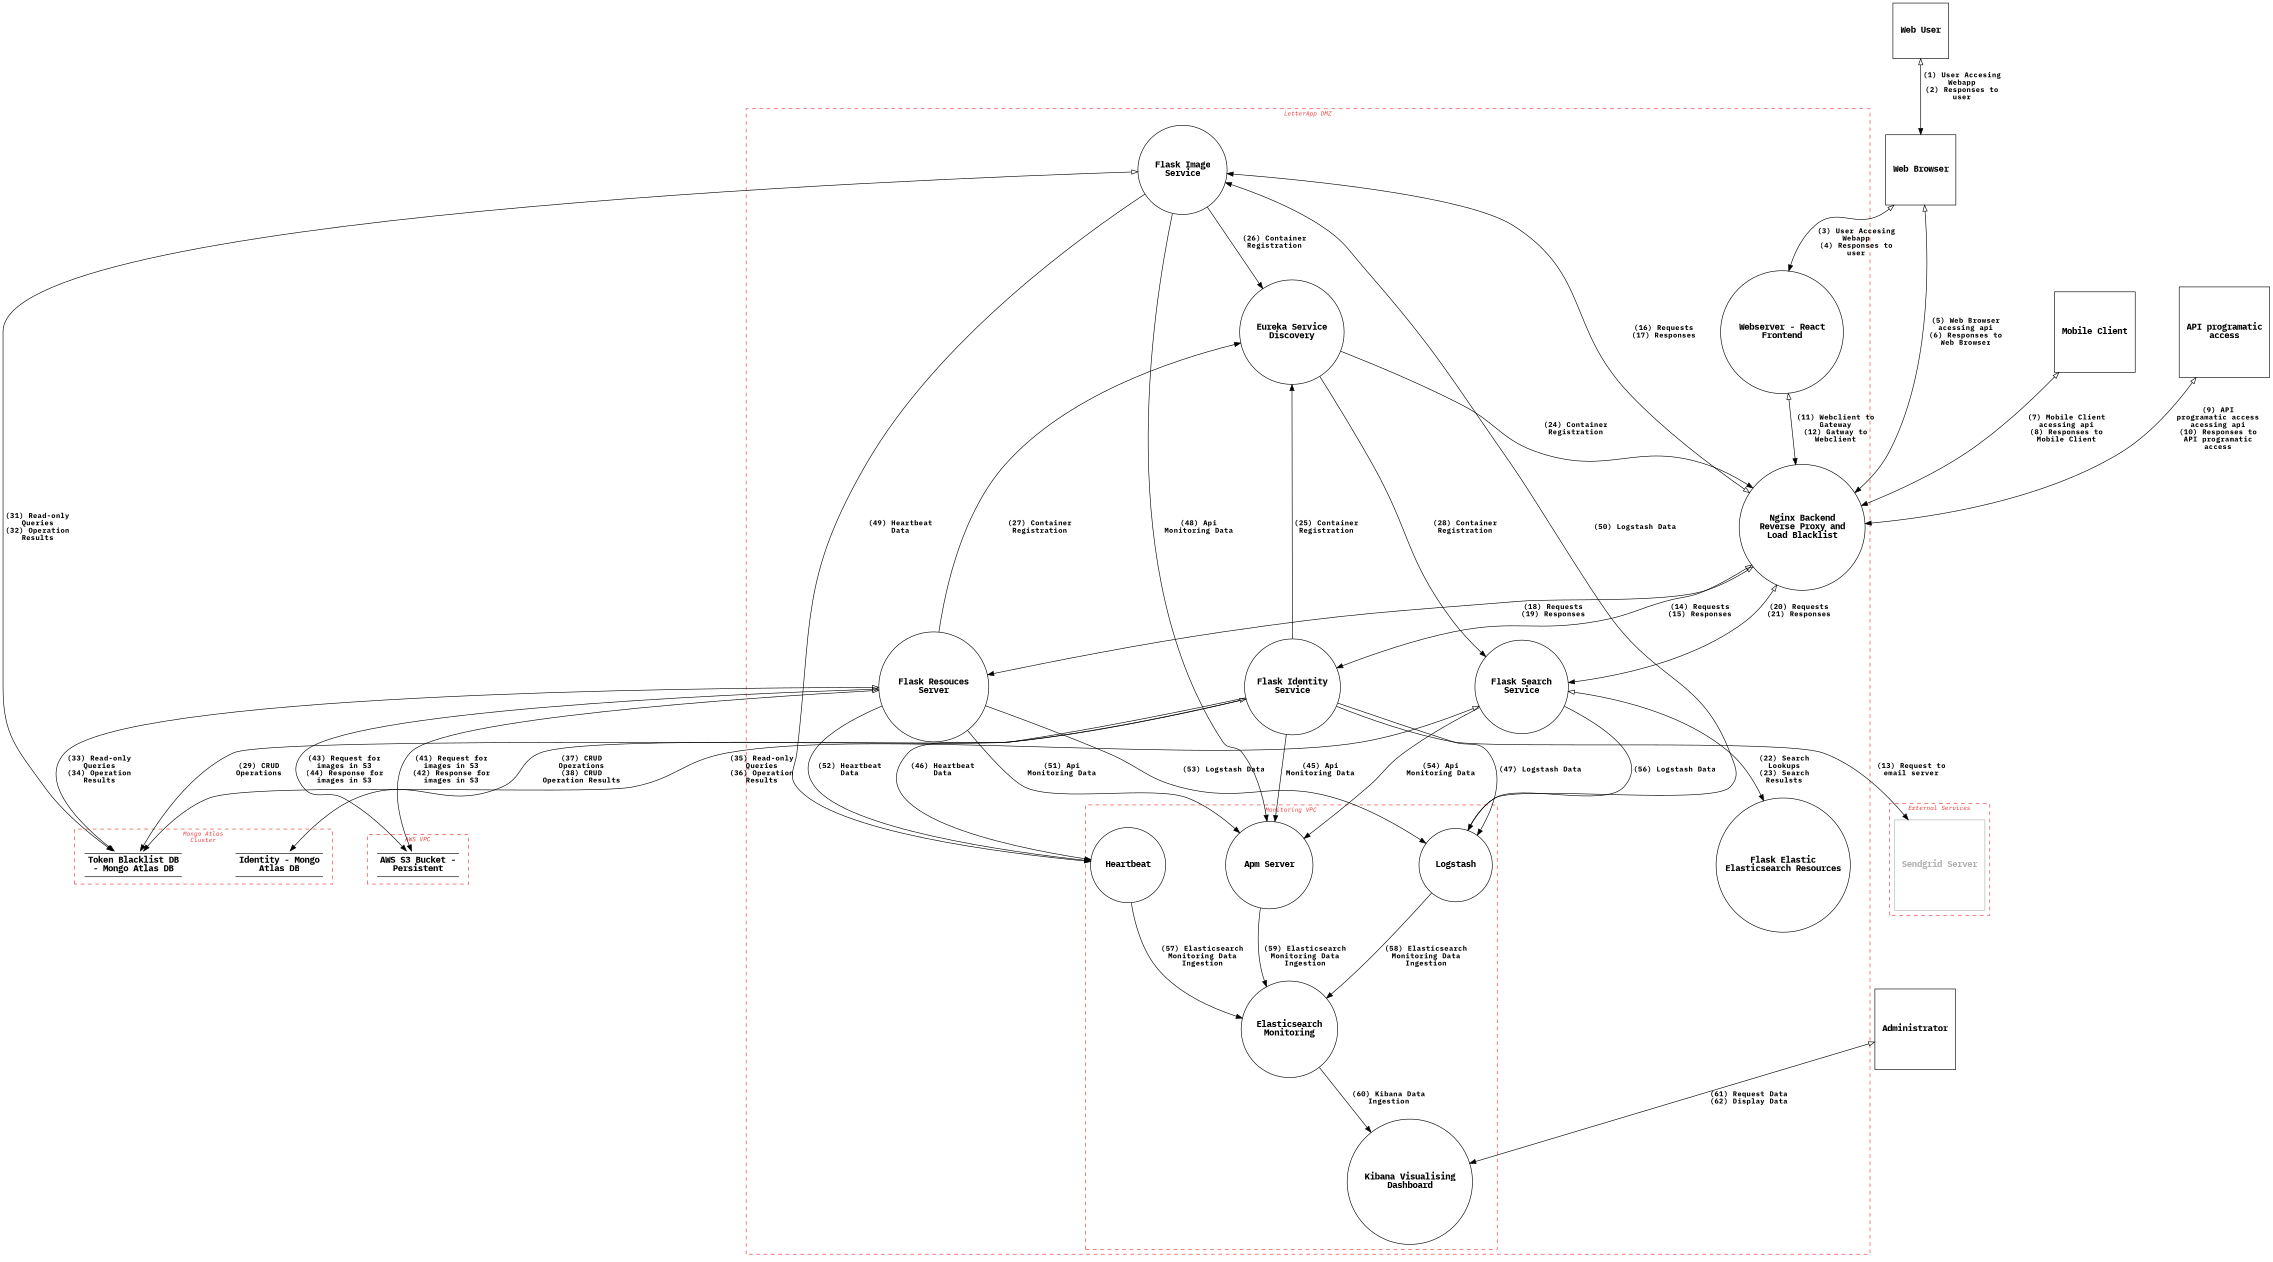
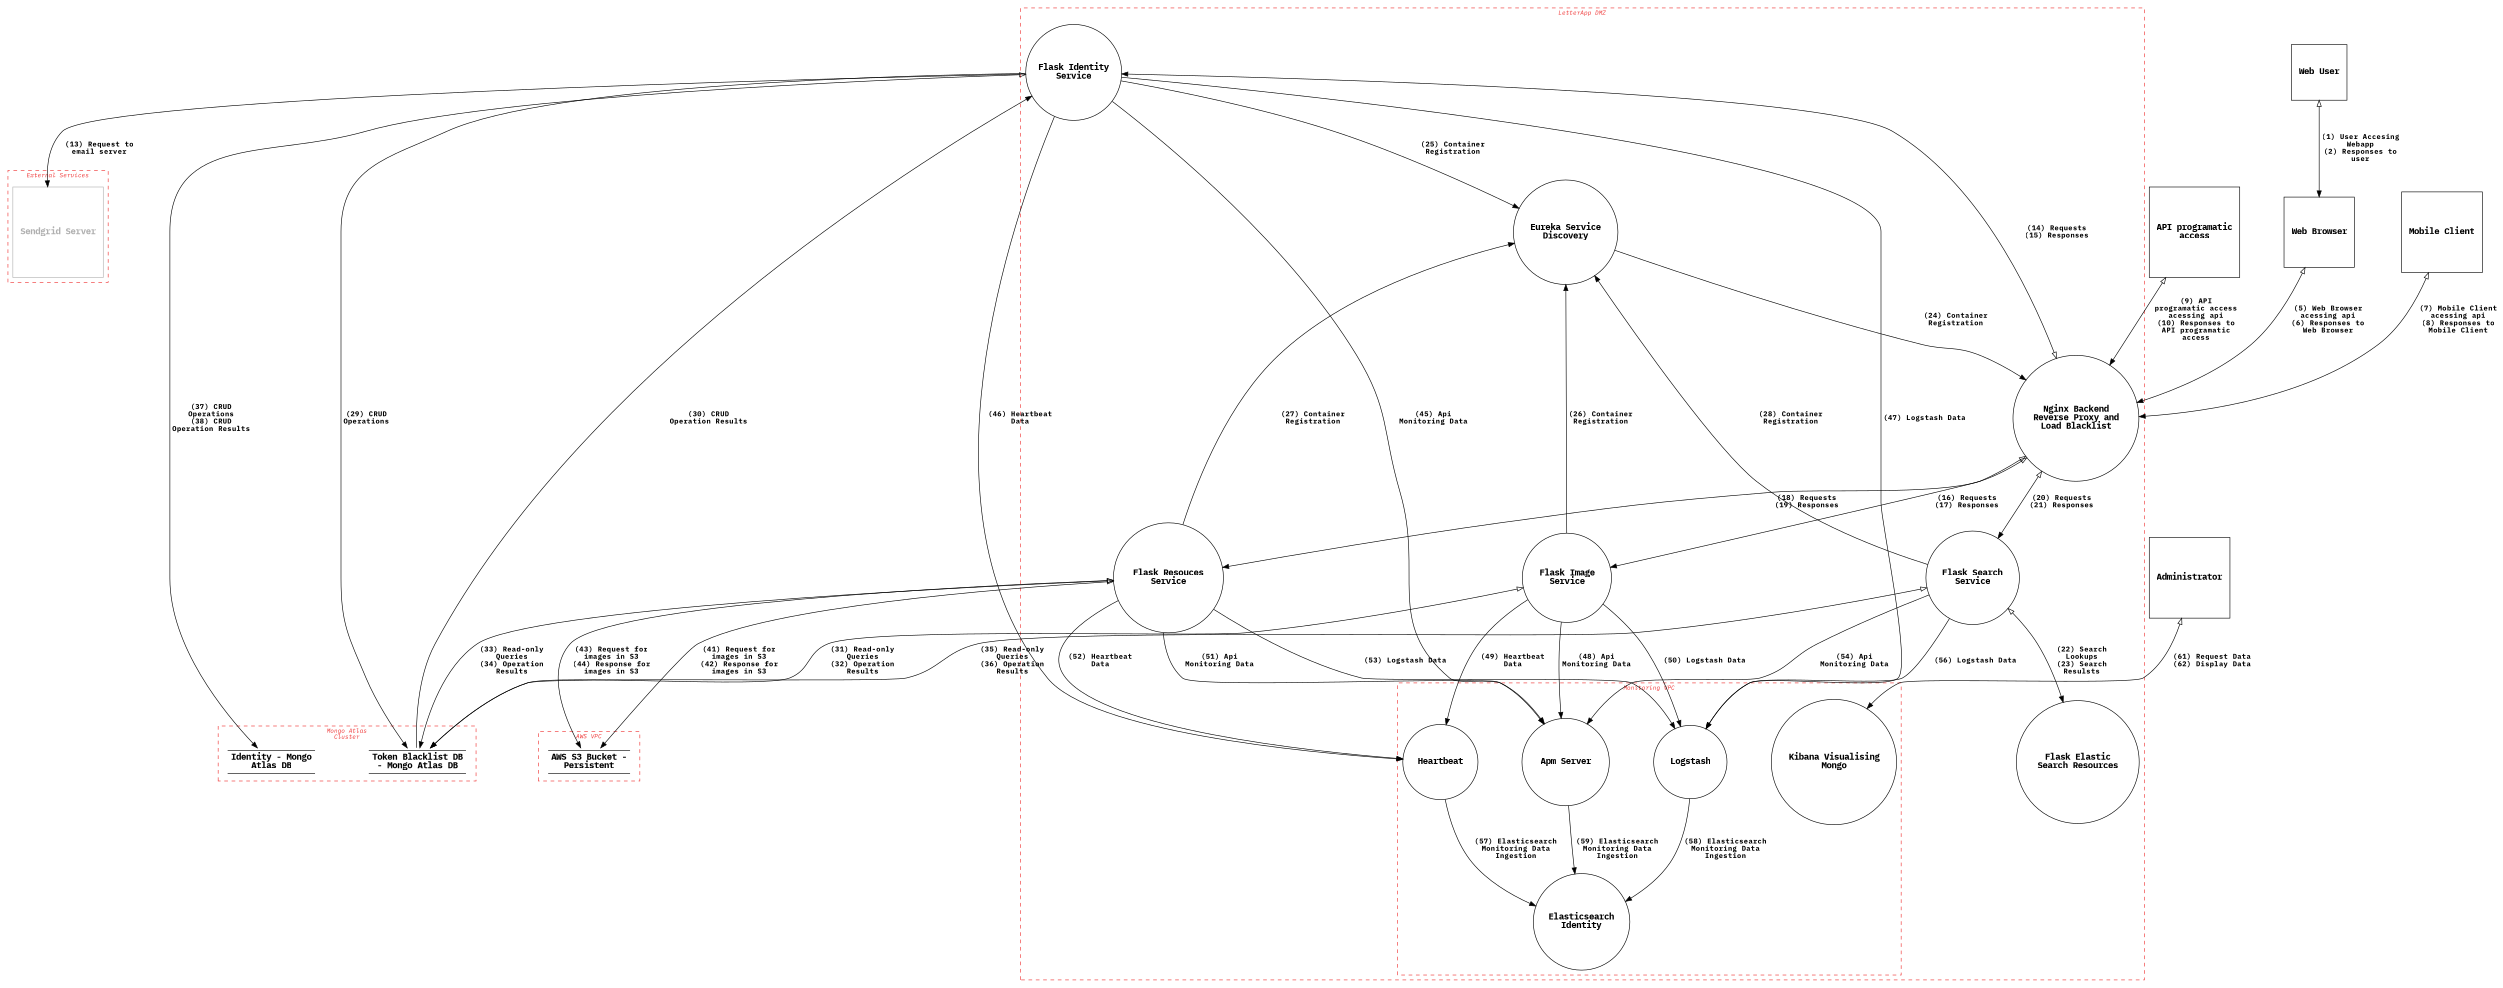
(1782, 332) -> none
none -> (656, 370)
(1398, 517) -> (1733, 459)
(1586, 581) -> (1650, 656)
(934, 691) -> (1168, 581)
(1783, 869) -> (2078, 766)
(1289, 1033) -> (1582, 926)
(1343, 1097) -> none
(1410, 1185) -> (1834, 766)
